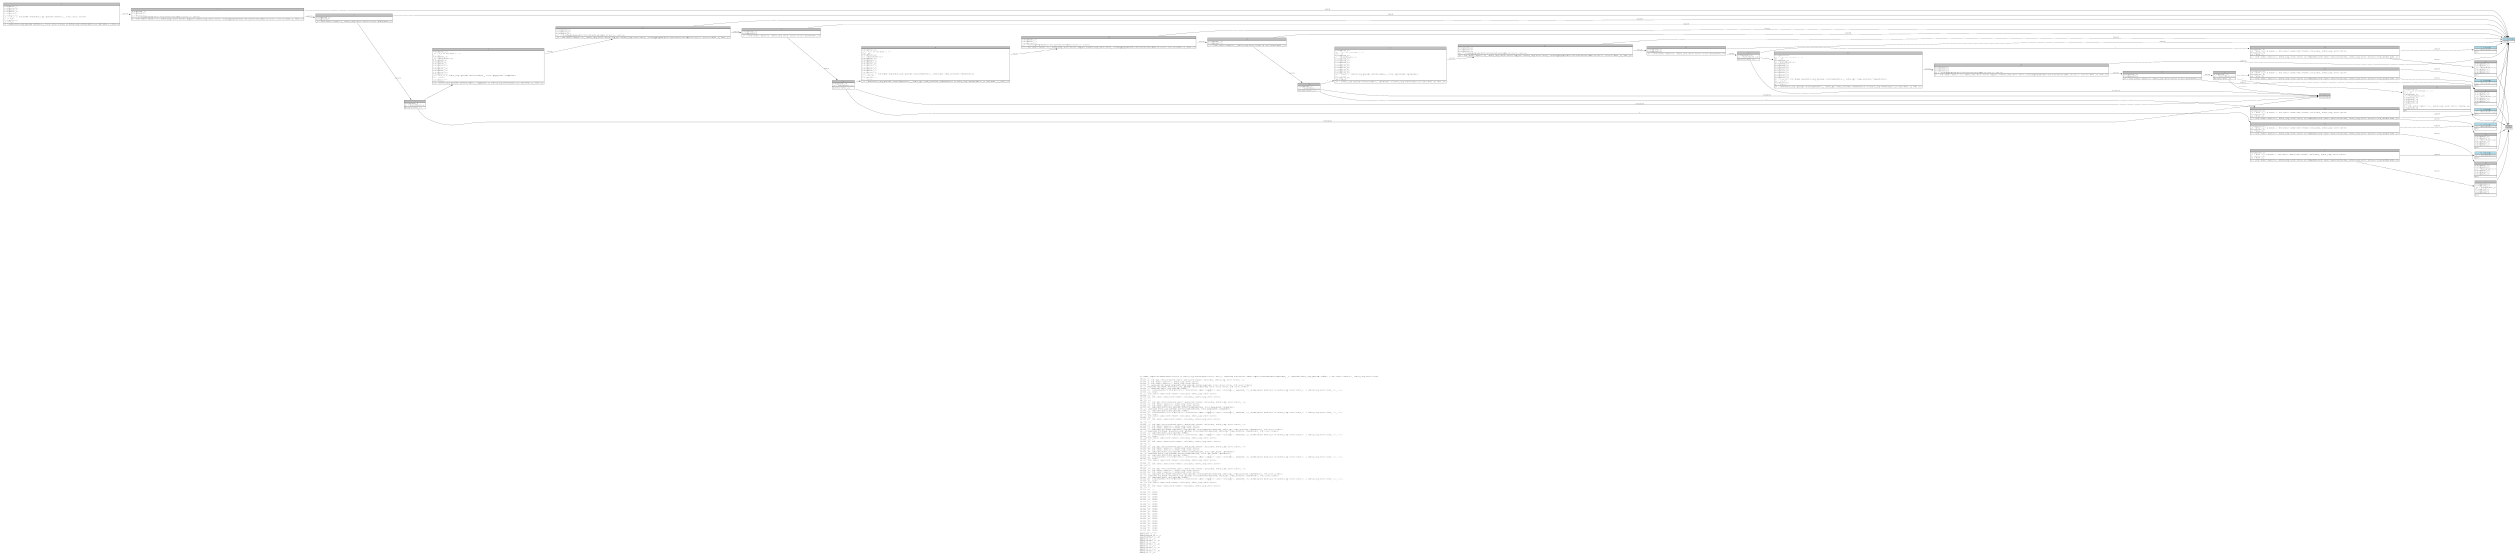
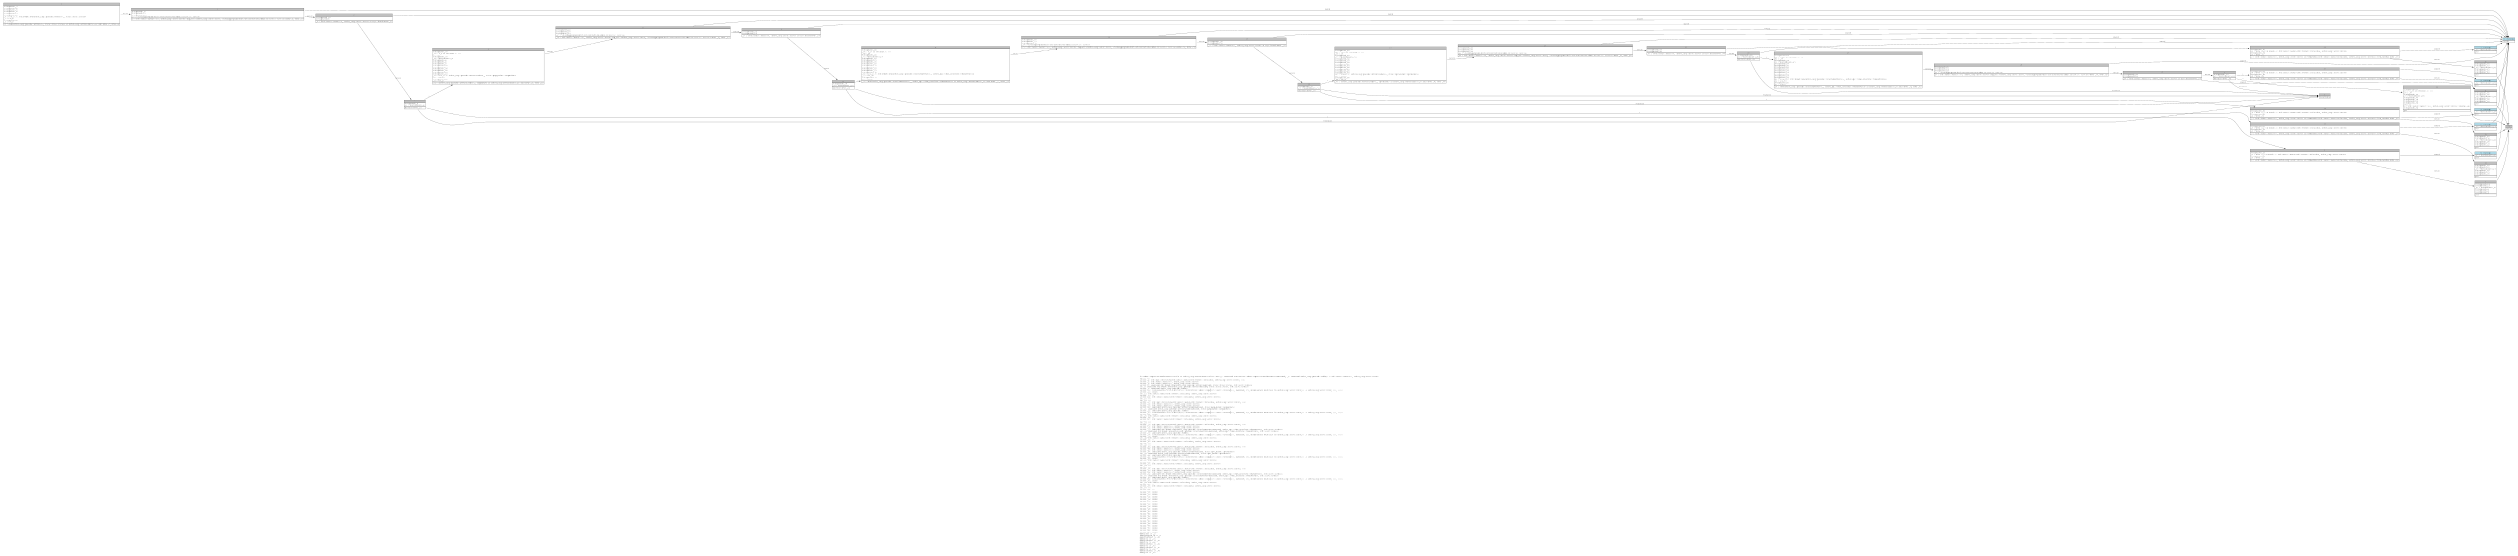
none -> (1360, 118)
